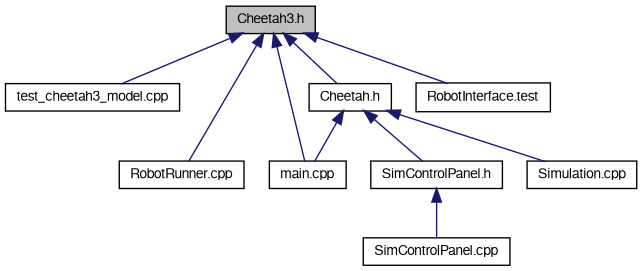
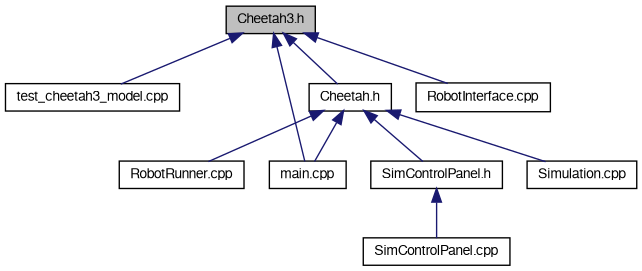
(483, 97) -> (483, 97)
(223, 103) -> (260, 139)
